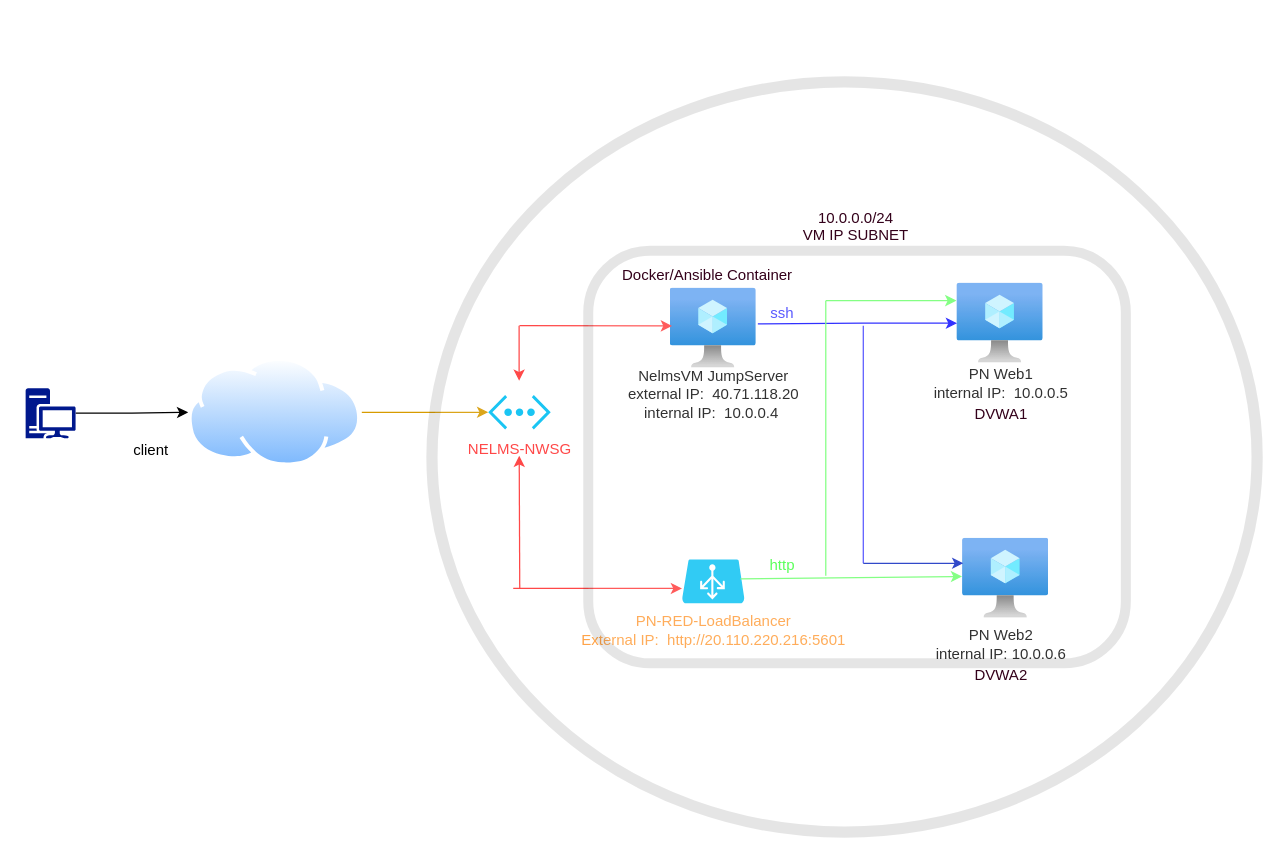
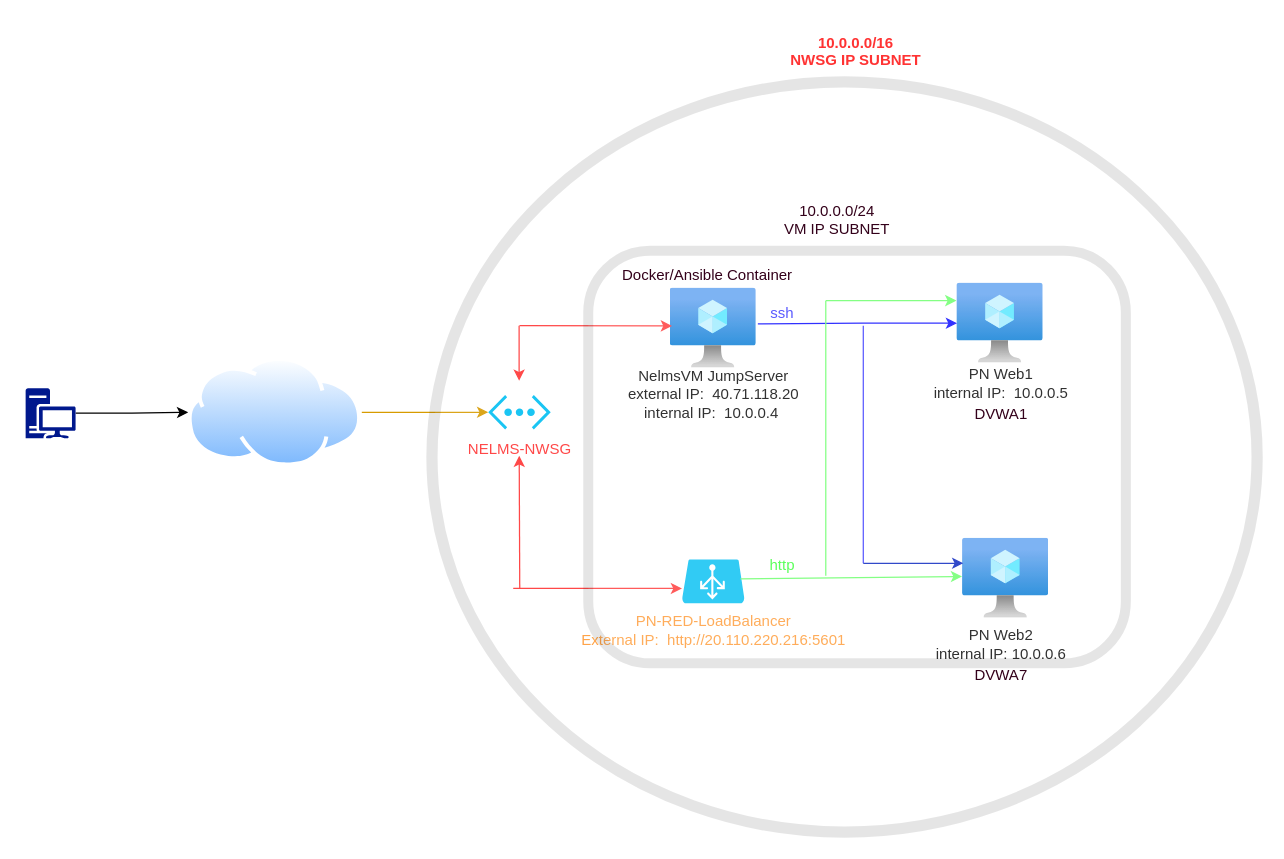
none -> (882, 44)
(857, 219) -> (838, 213)
(151, 451) -> none
(1001, 676) -> (1001, 676)
